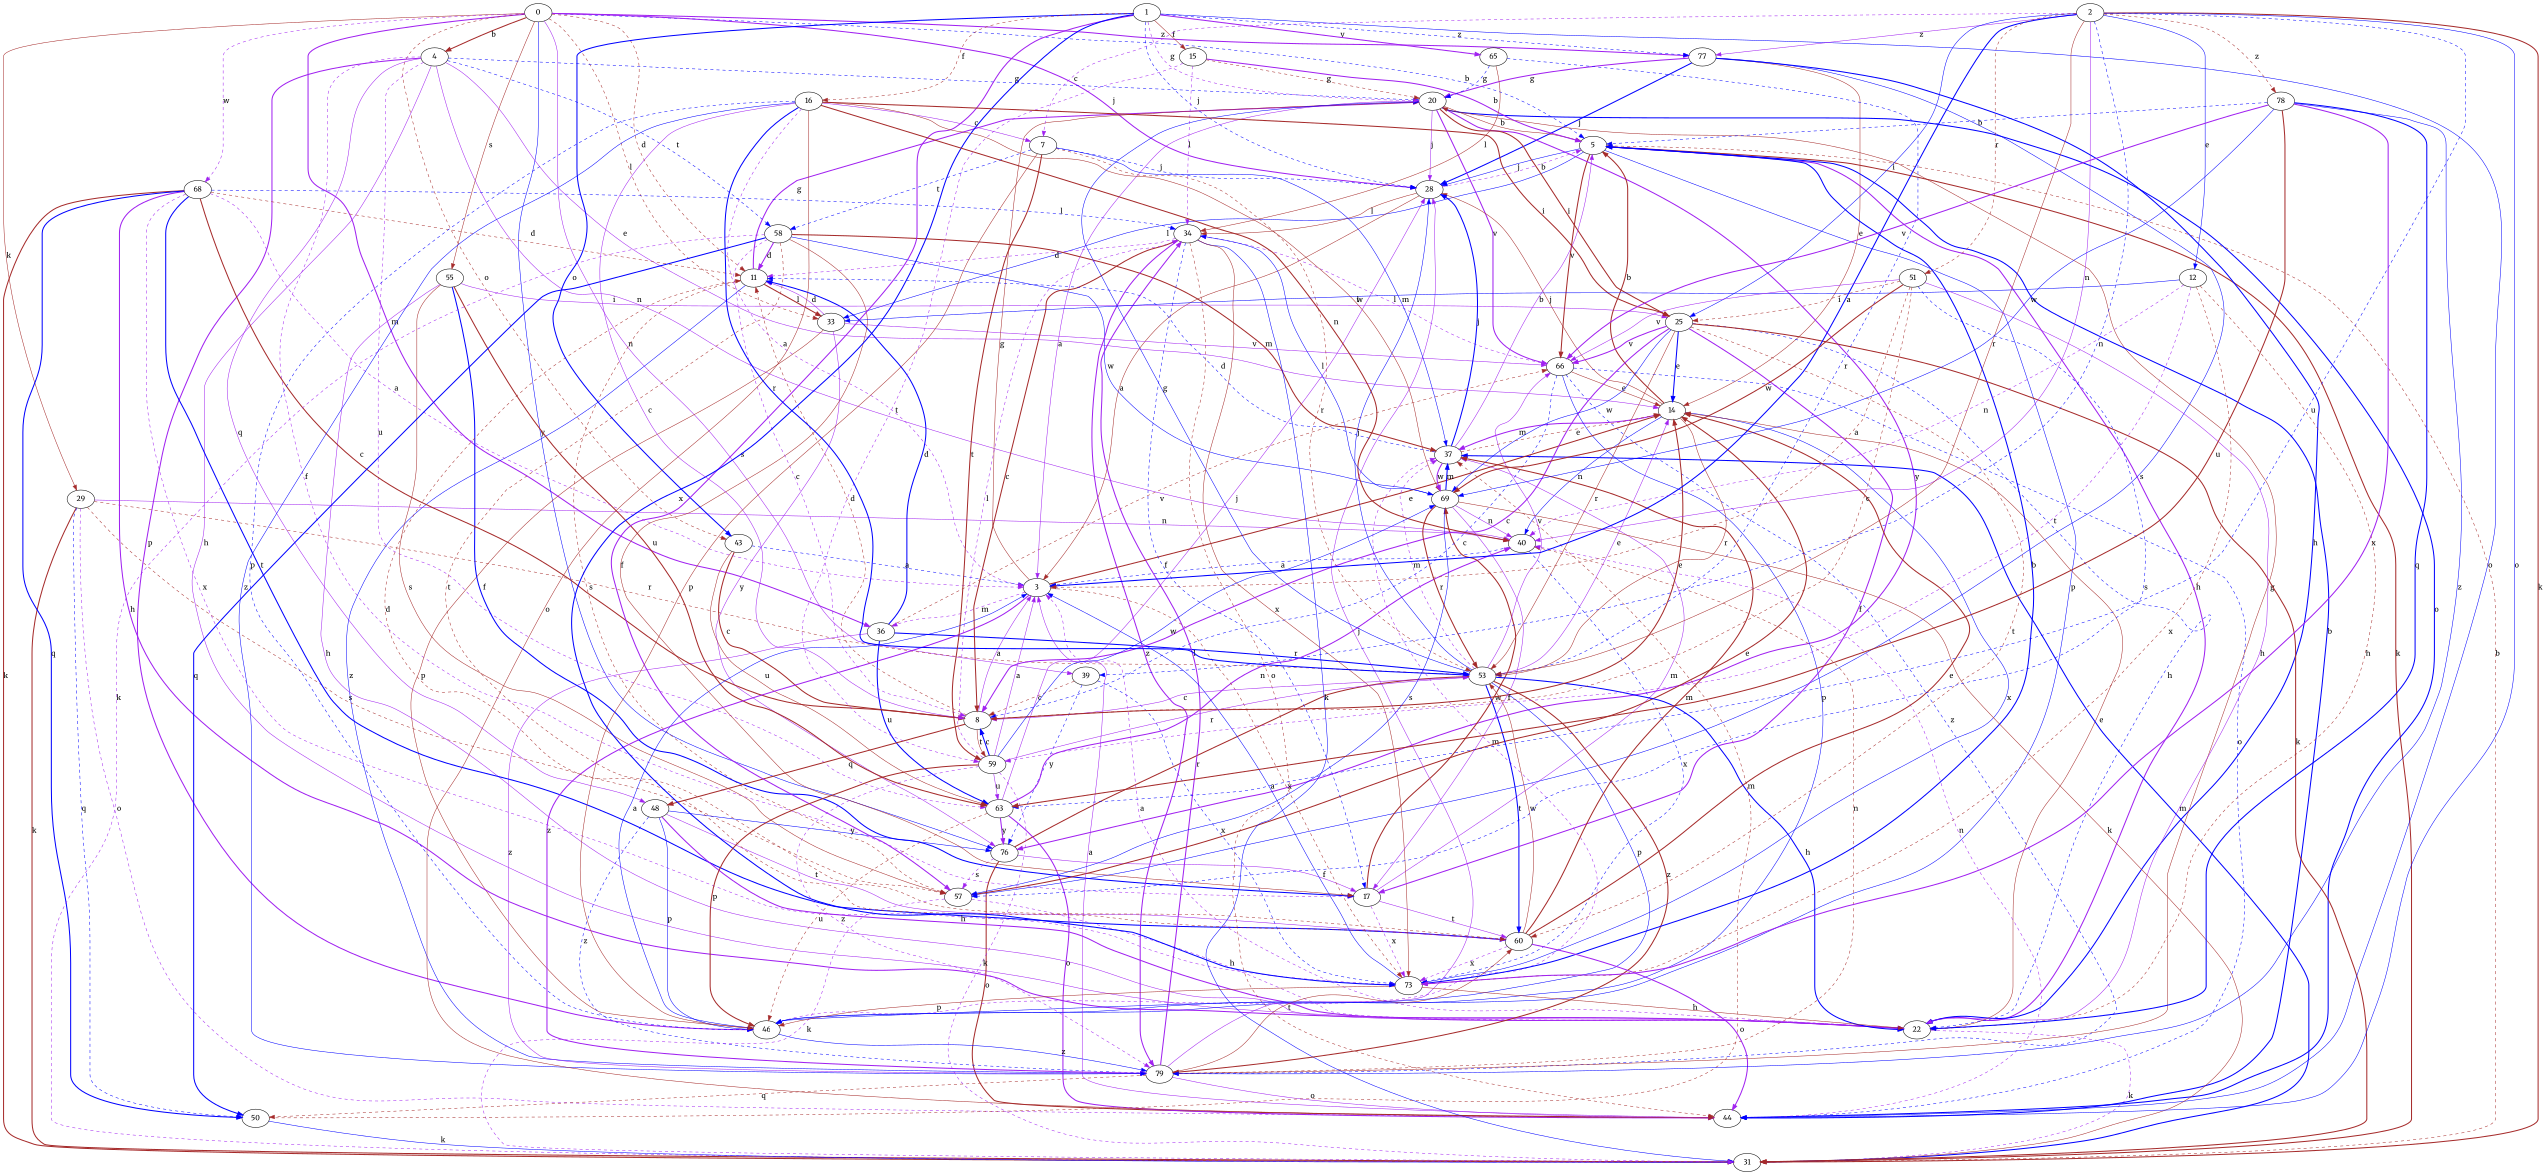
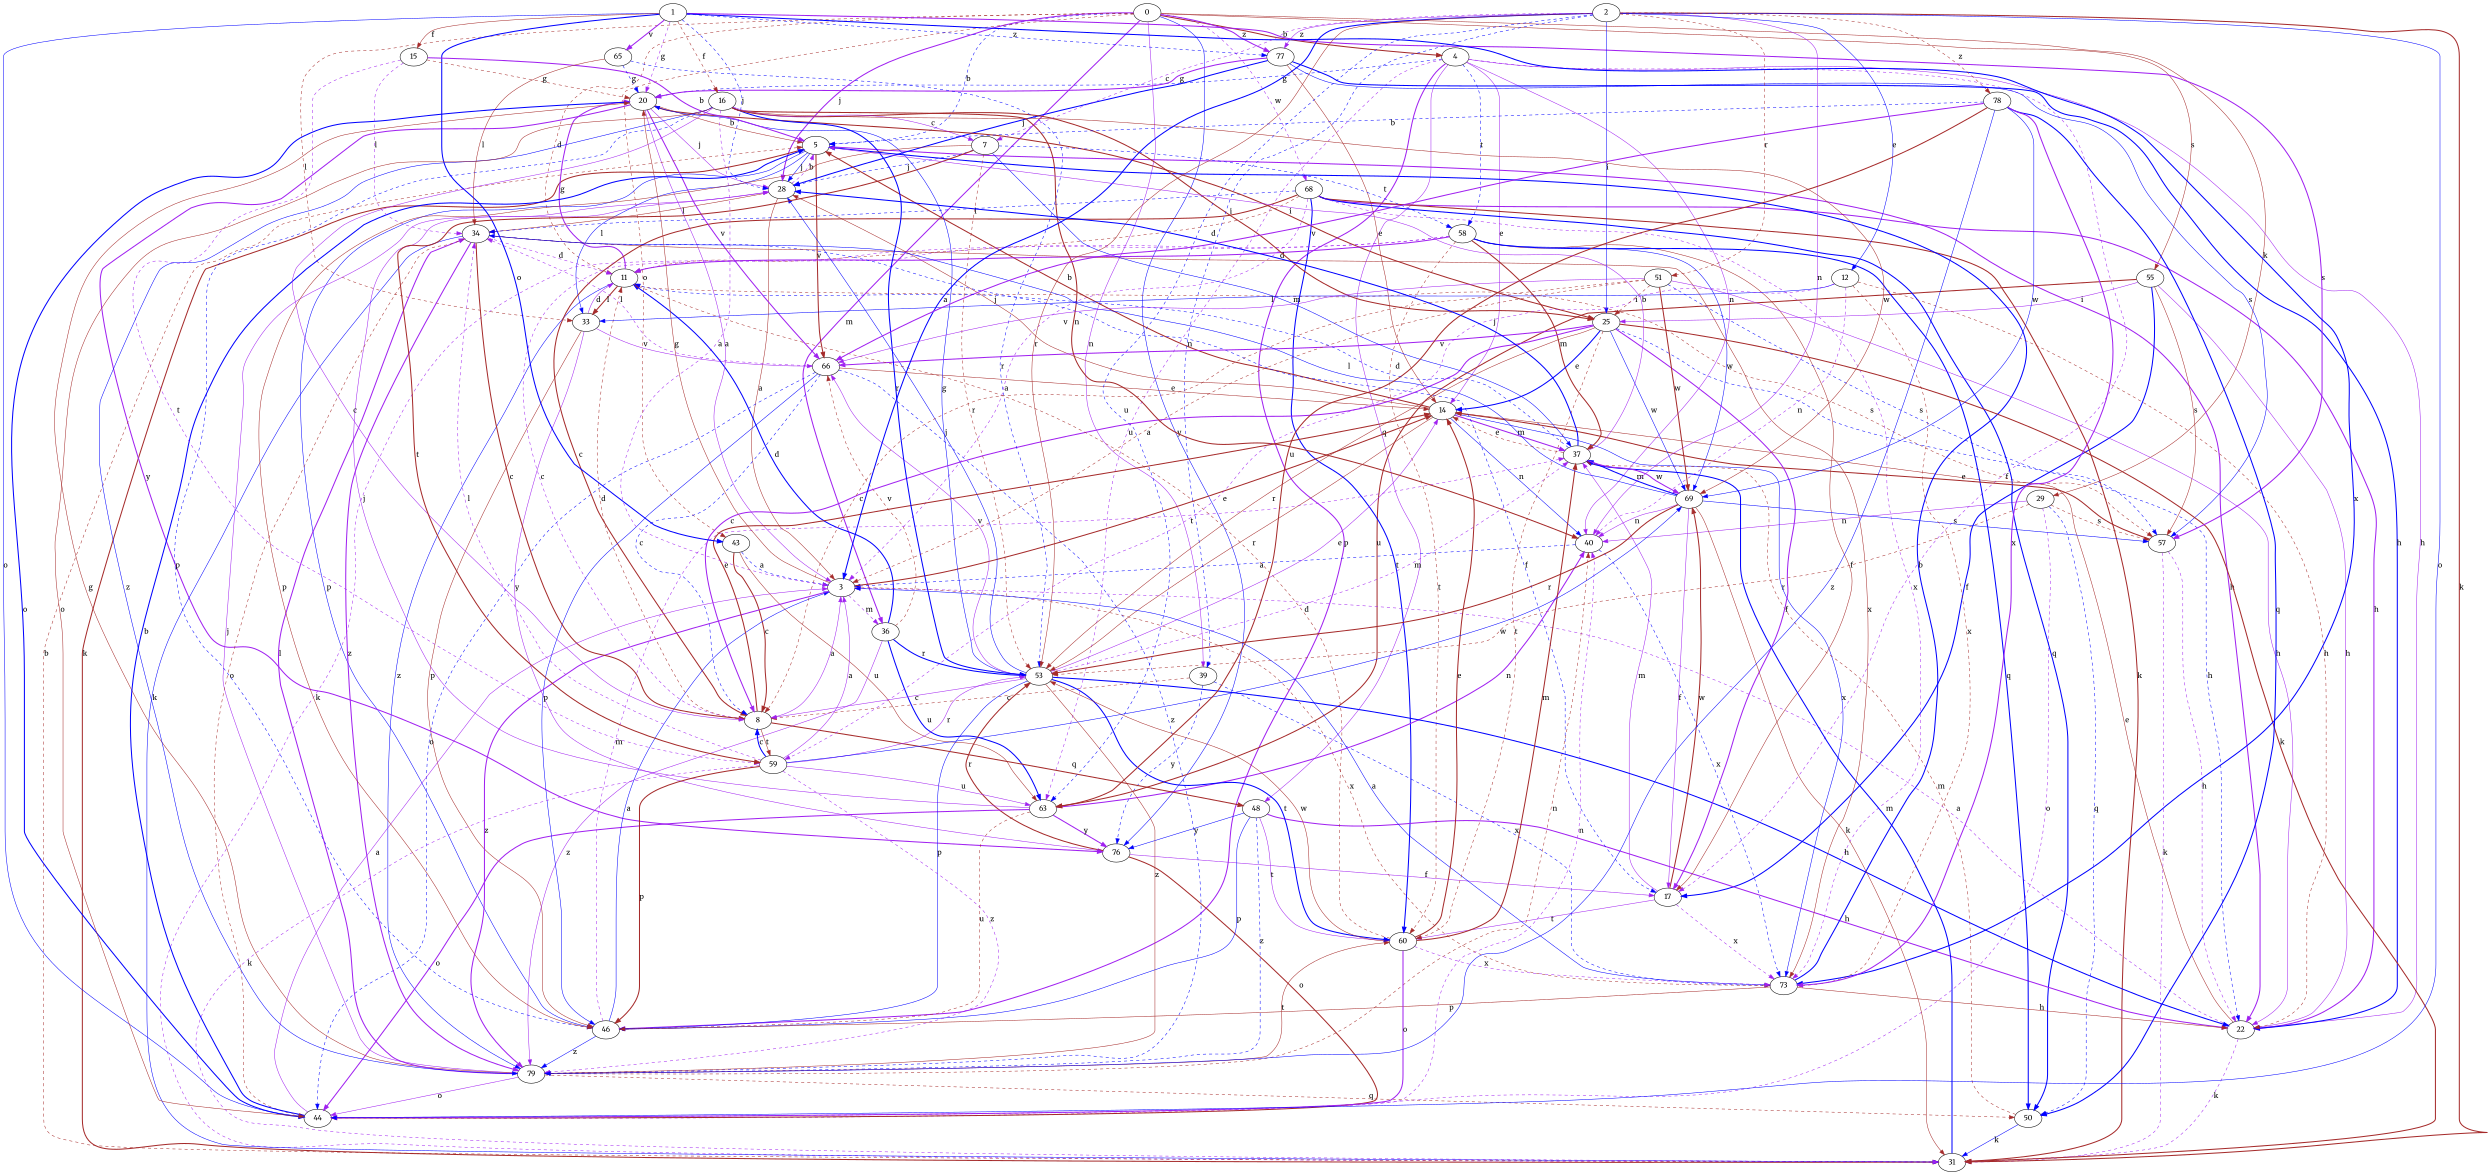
(2408, 675) -> (2276, 605)
(978, 869) -> none
(1607, 982) -> (1046, 1053)
(39, 1140) -> none
